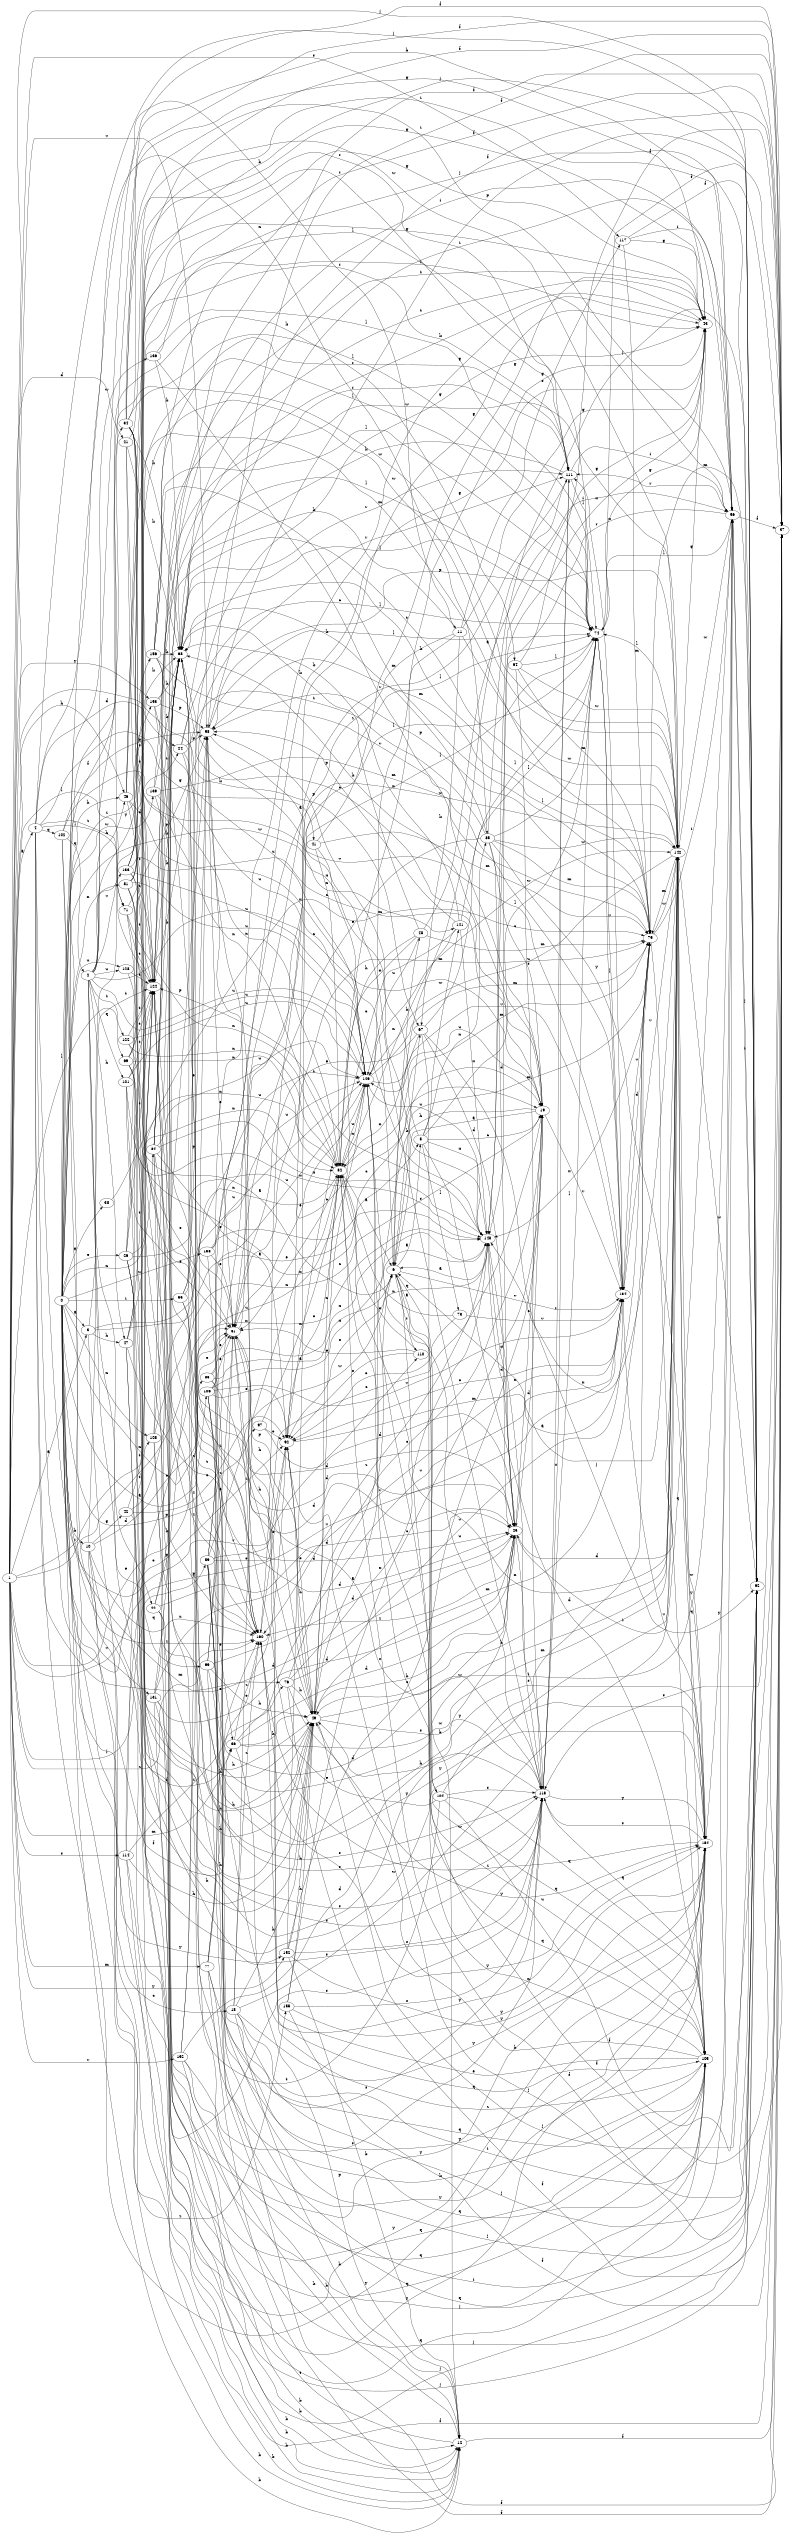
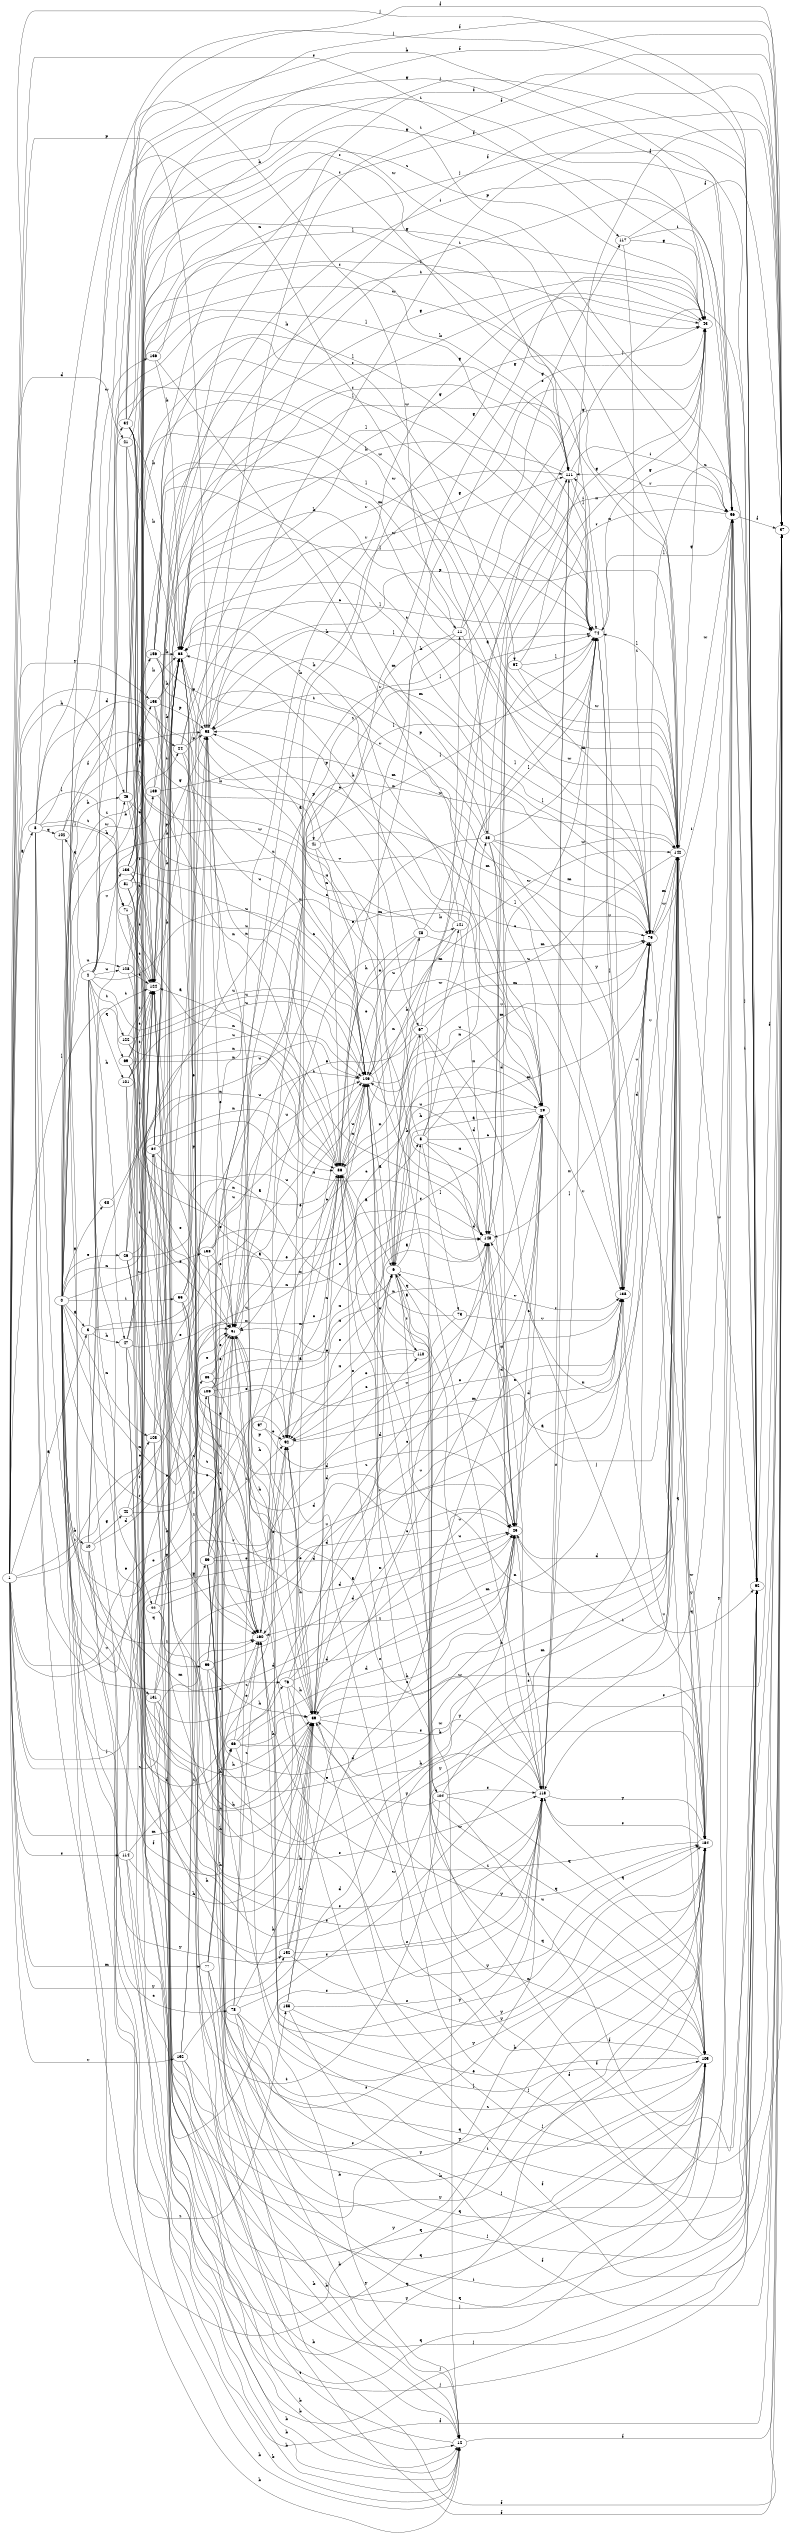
(107, 136) -> (107, 136)
(407, 166) -> (407, 166)
(624, 227) -> (770, 1059)
(421, 311) -> (421, 311)
(705, 465) -> (705, 465)
none -> (278, 468)
(637, 651) -> (637, 651)
none -> (193, 692)
(126, 815) -> (126, 815)
(35, 828) -> (35, 828)
(446, 830) -> (455, 844)
(80, 902) -> (78, 906)
(77, 977) -> none
(180, 990) -> (180, 990)
(543, 1111) -> (543, 1111)
(263, 1162) -> (246, 296)
(340, 1171) -> (340, 1171)
(728, 1178) -> (729, 1181)
(533, 1228) -> none
(457, 1278) -> (380, 1173)
(623, 1294) -> (623, 1294)
none -> (182, 1339)
(340, 1366) -> (340, 1366)
(192, 1447) -> none
(140, 1456) -> (140, 1456)
(140, 1496) -> (140, 1496)
(87, 1503) -> none
(562, 1602) -> (488, 1296)
(152, 1632) -> (120, 1198)
(219, 1647) -> (224, 1393)
(314, 1719) -> (314, 1719)
(233, 2010) -> (233, 2010)
(474, 2087) -> (474, 2087)
(340, 2175) -> (340, 2175)
(373, 2202) -> (201, 2019)
